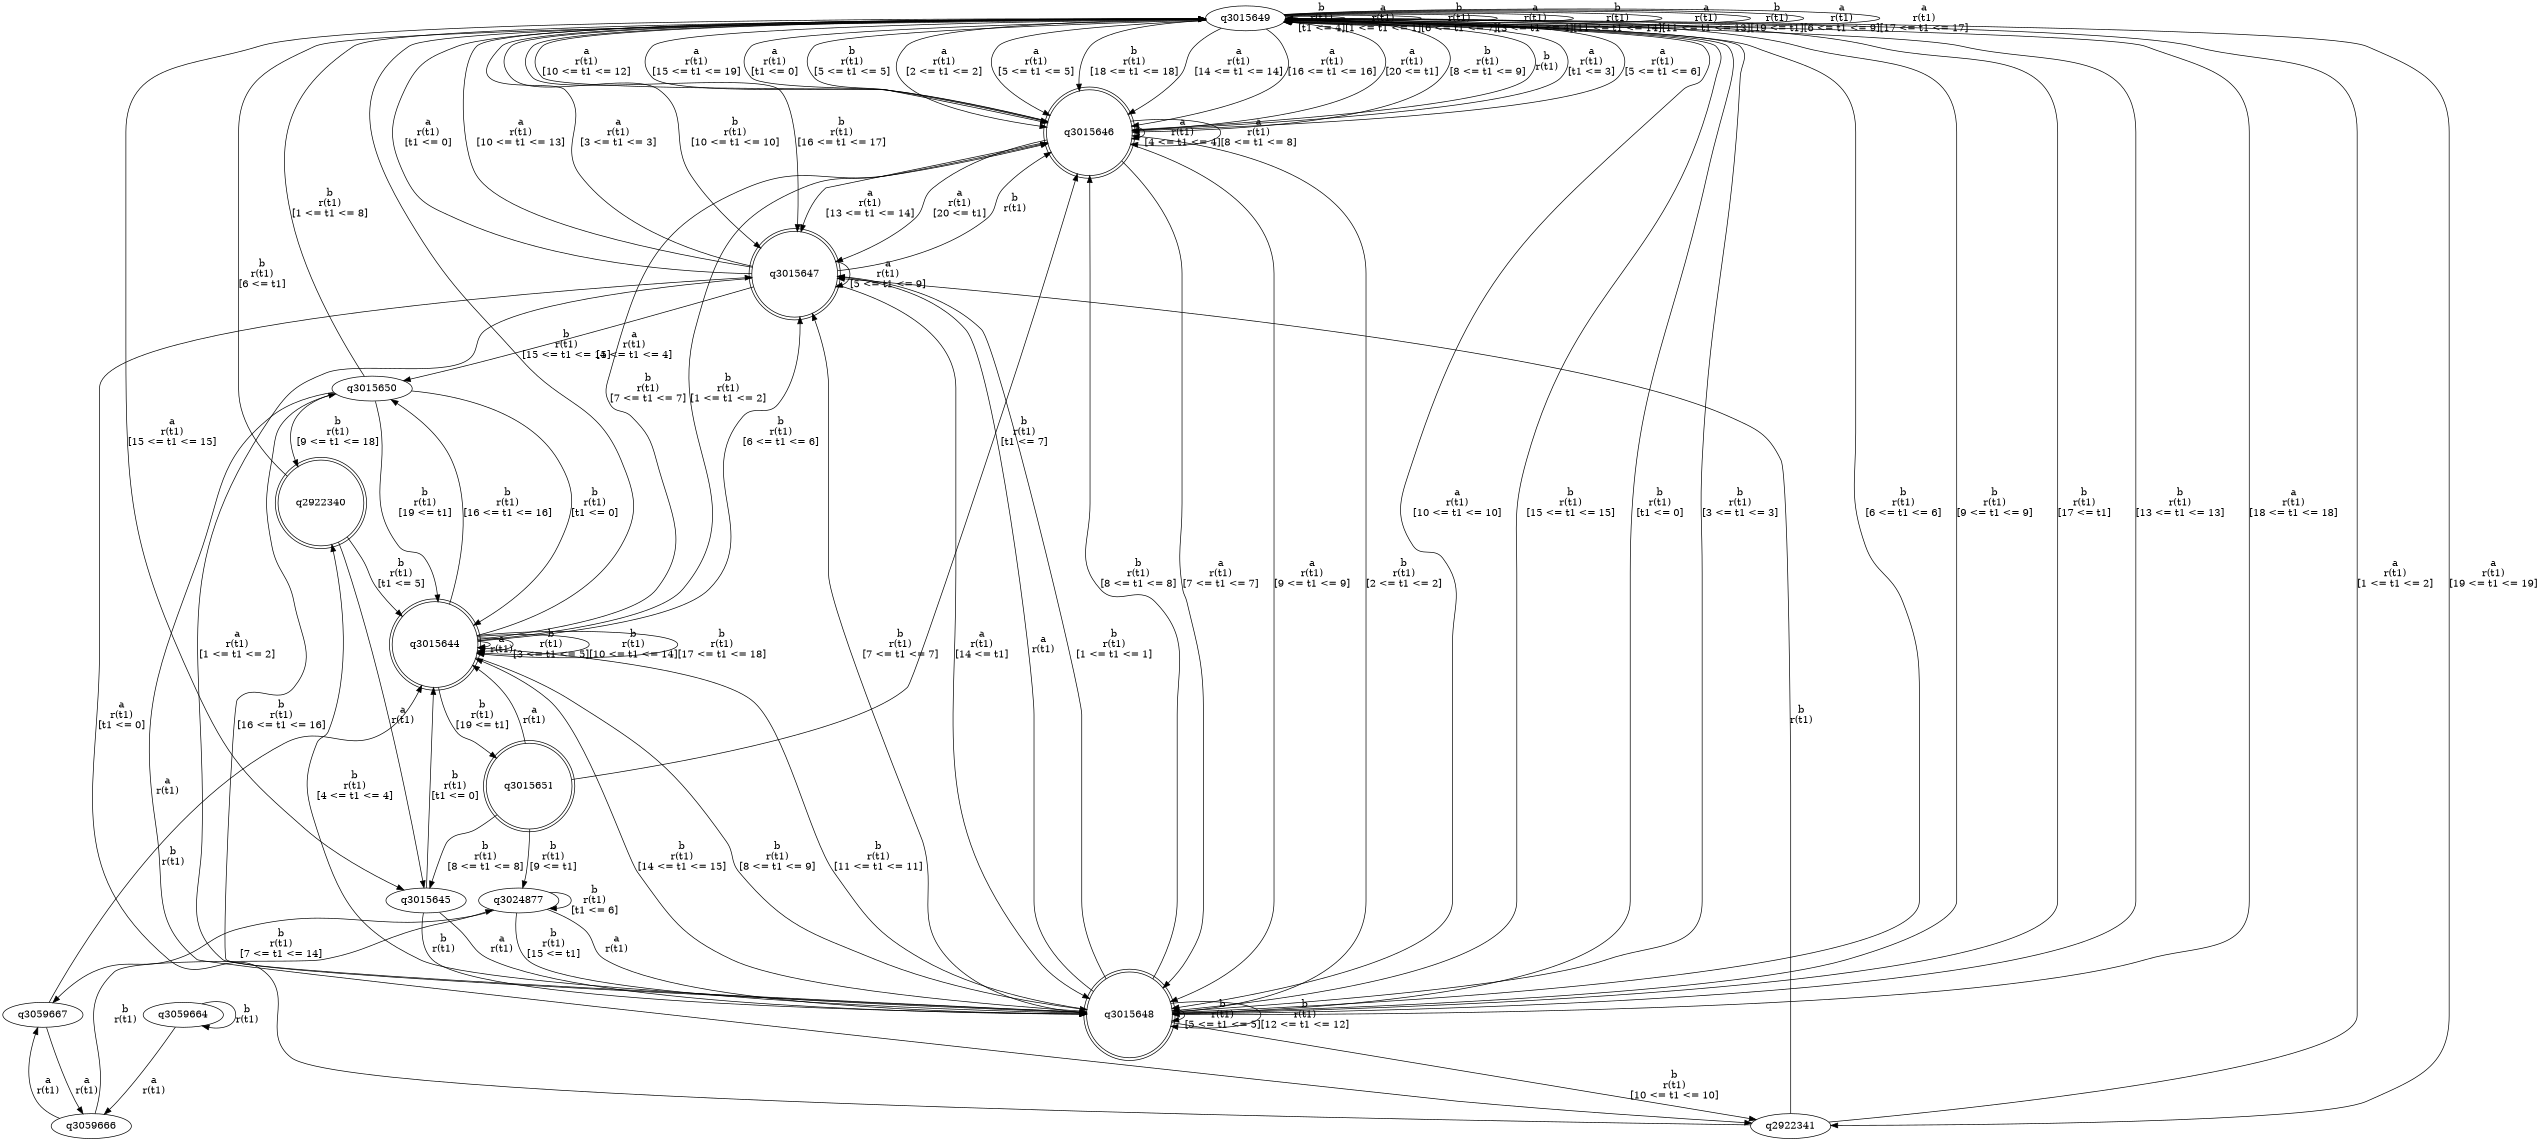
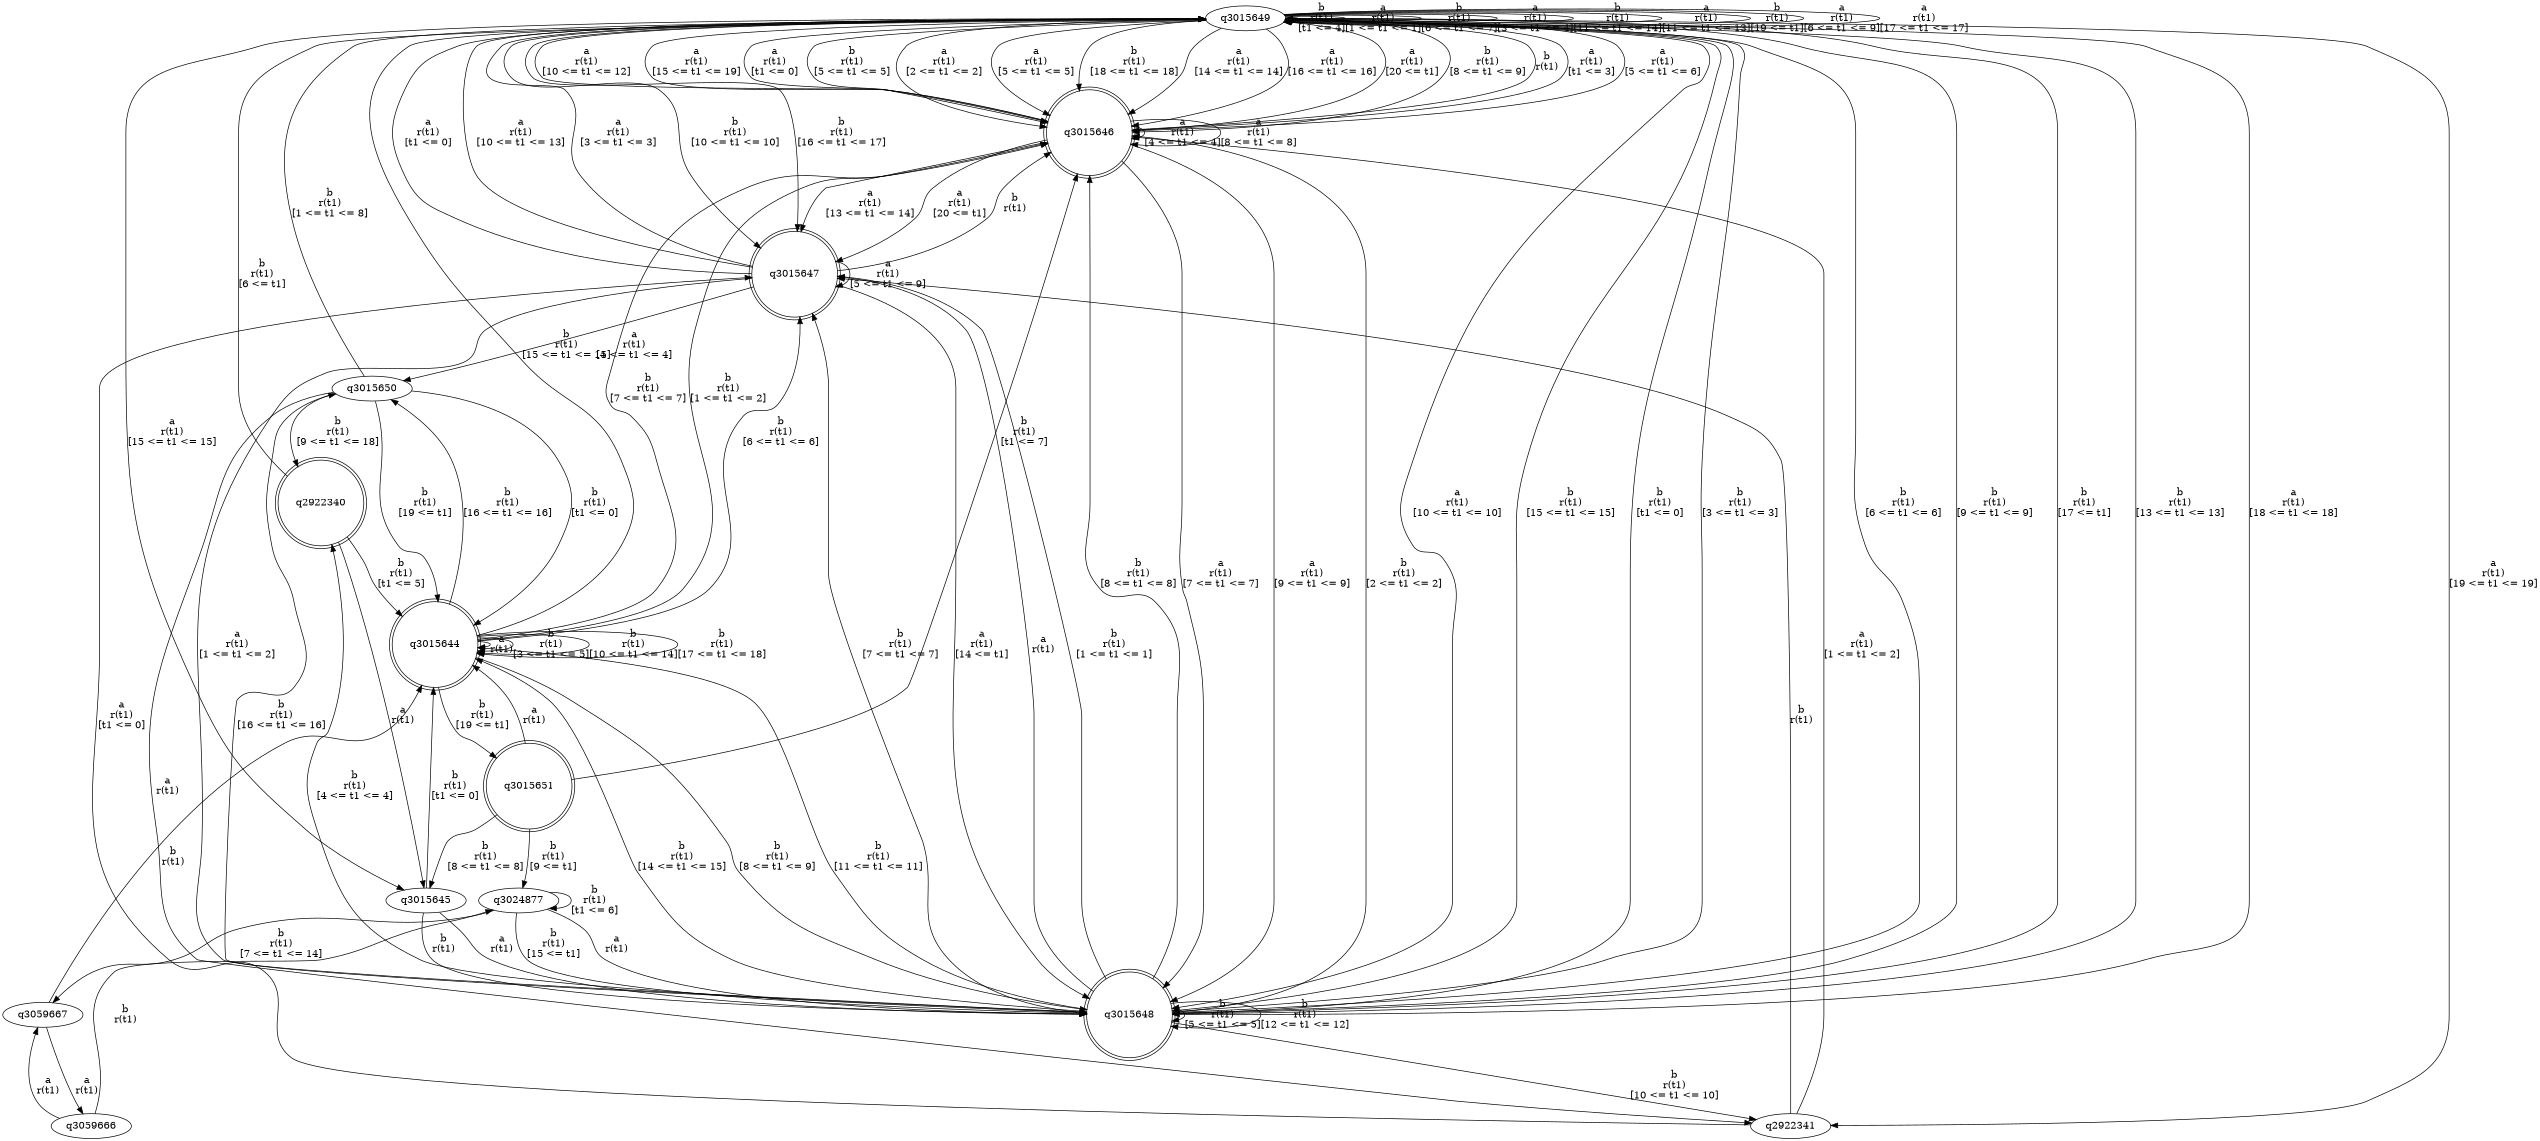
(2357, 293) -> (1824, 342)
(183, 1015) -> none
